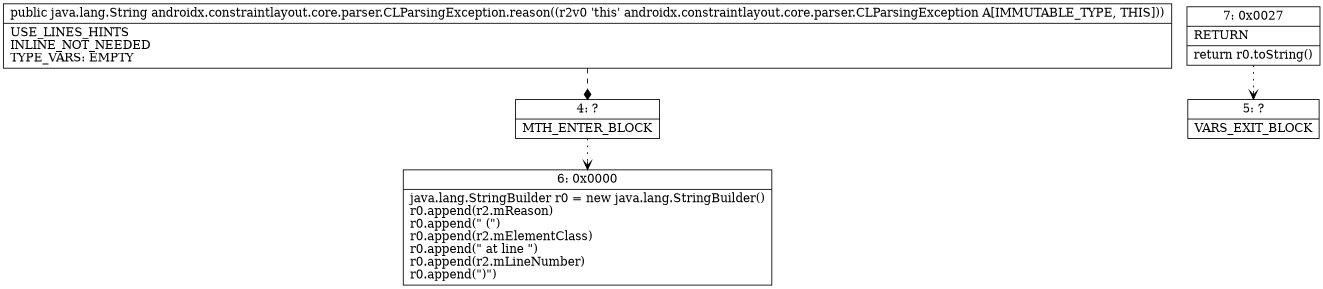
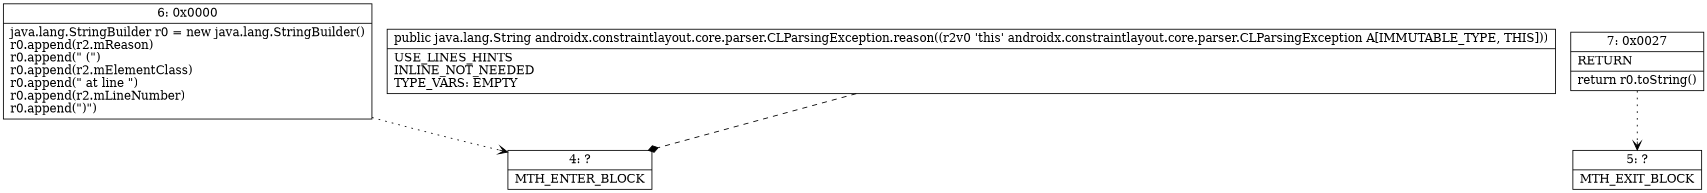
(1253, 128) -> (1637, 179)
(588, 150) -> (436, 134)
